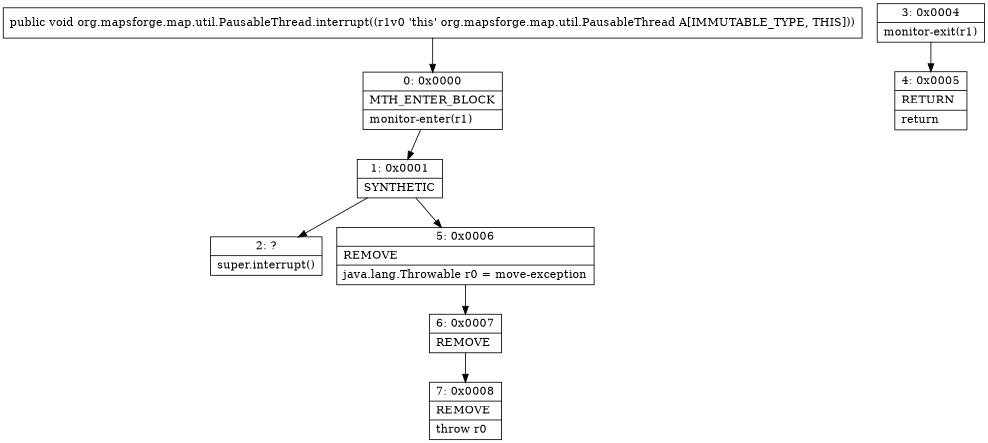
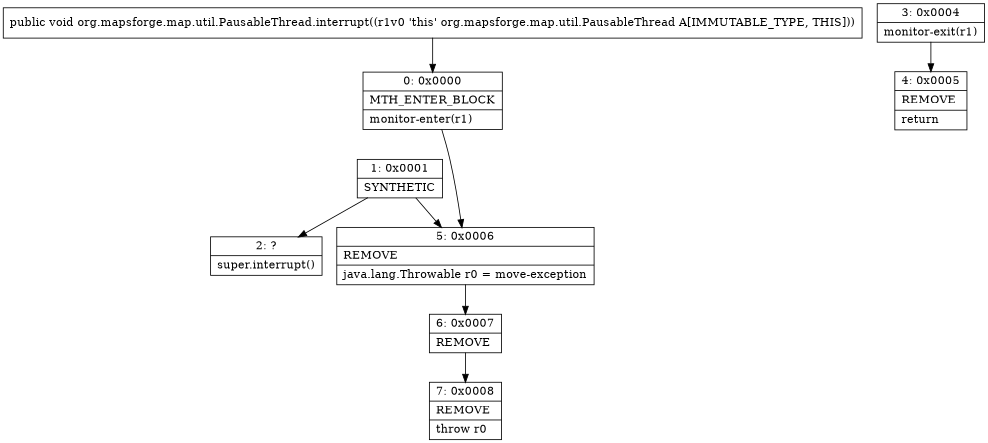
(928, 100) -> (929, 100)
(416, 141) -> (453, 174)
